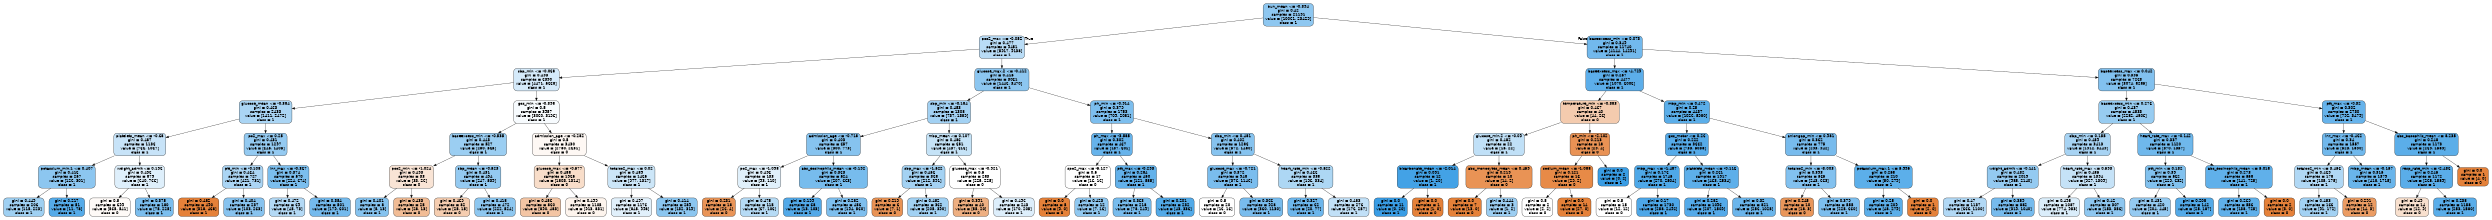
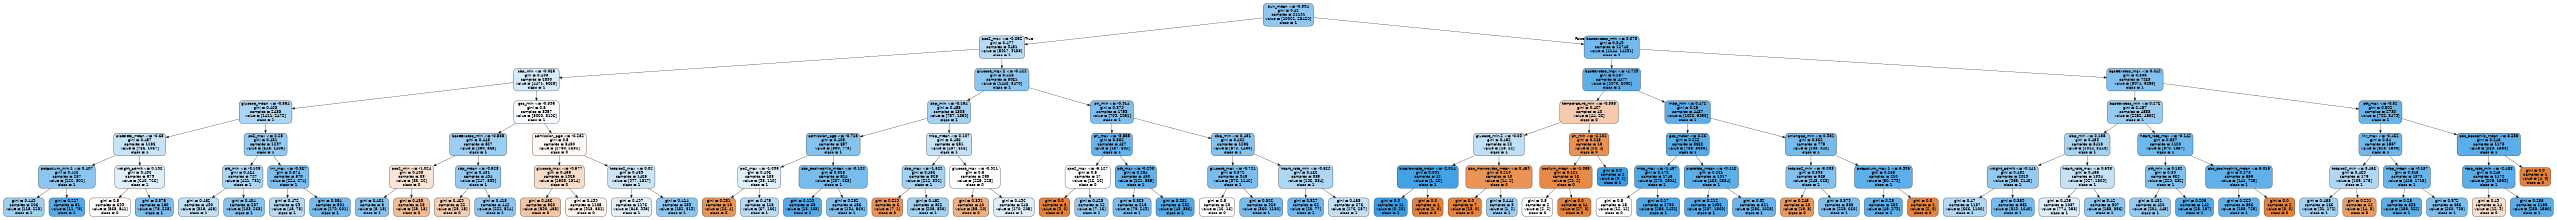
(199, 207) -> (199, 207)
(452, 207) -> (452, 207)
(495, 207) -> (495, 207)
(1706, 207) -> (1706, 207)
none -> (2401, 207)
none -> (2447, 207)
